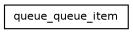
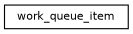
(66, 17) -> (66, 17)
